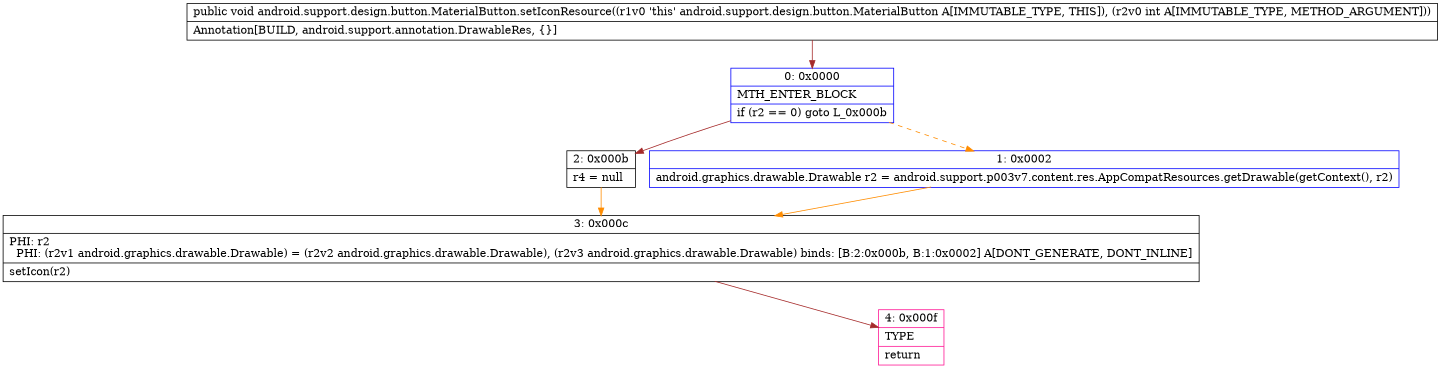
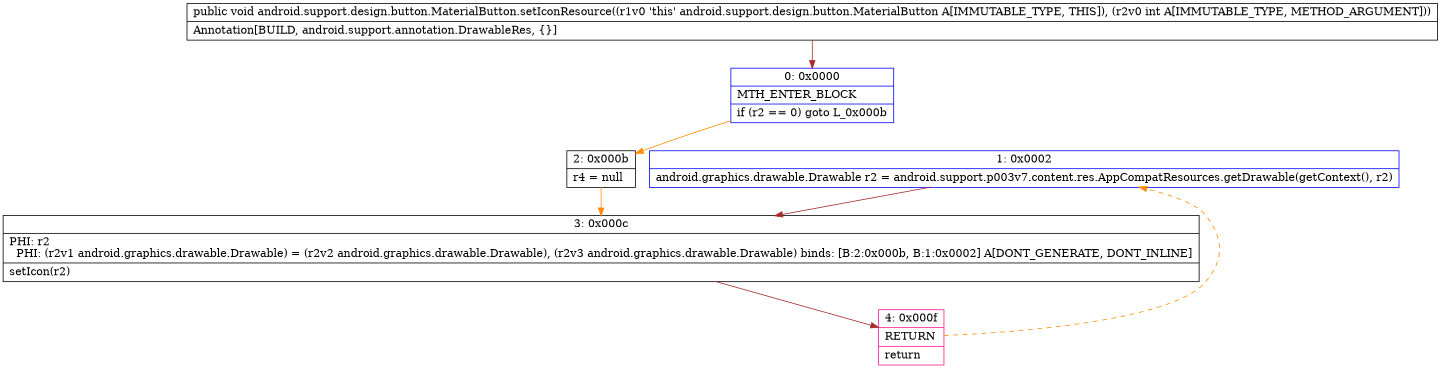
(687, 135) -> (687, 135)
(928, 135) -> (1147, 310)
(857, 201) -> (857, 201)
(900, 337) -> (910, 337)
